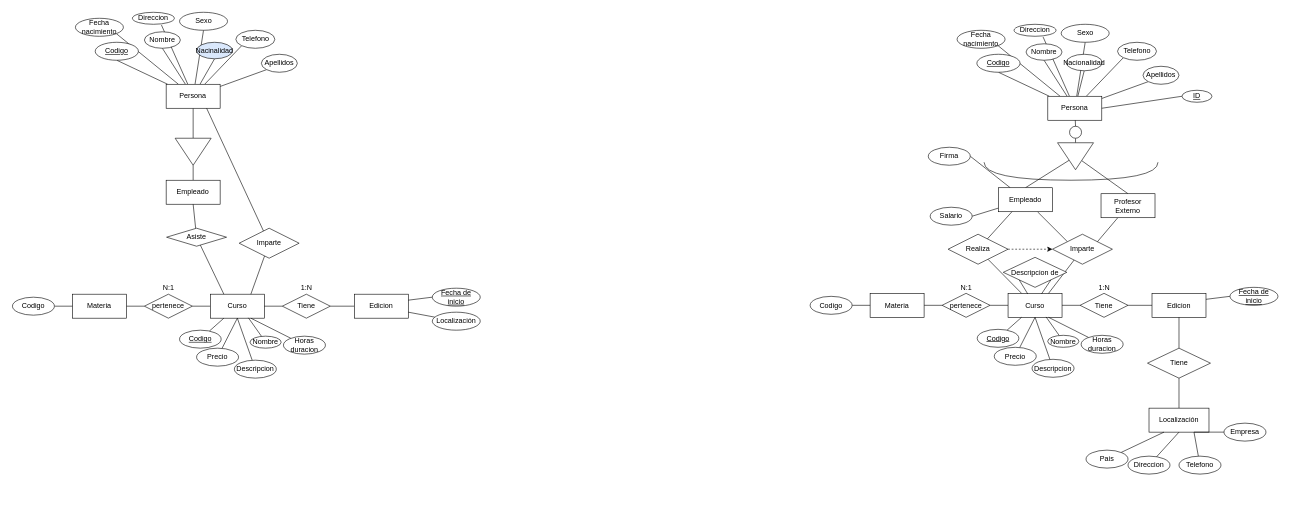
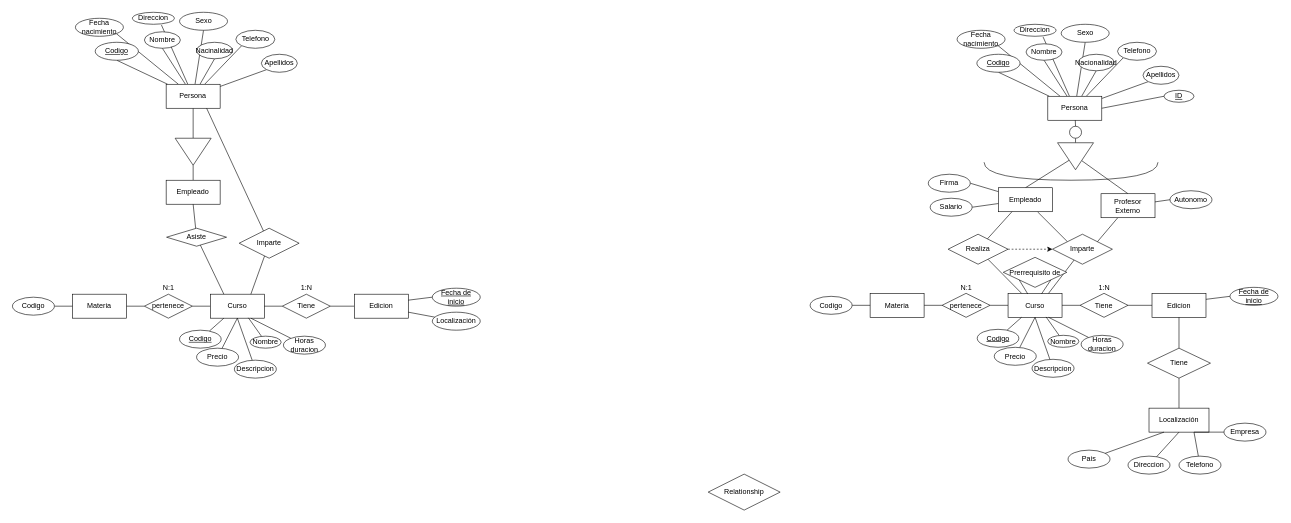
(215, 51) -> (215, 51)
(1085, 63) -> (1097, 63)
(1197, 96) -> (1179, 96)
(950, 156) -> (950, 183)
none -> (1191, 200)
none -> (1162, 201)
(951, 216) -> (951, 207)
(1035, 273) -> (1035, 273)
(1107, 459) -> (1089, 459)
none -> (744, 492)
